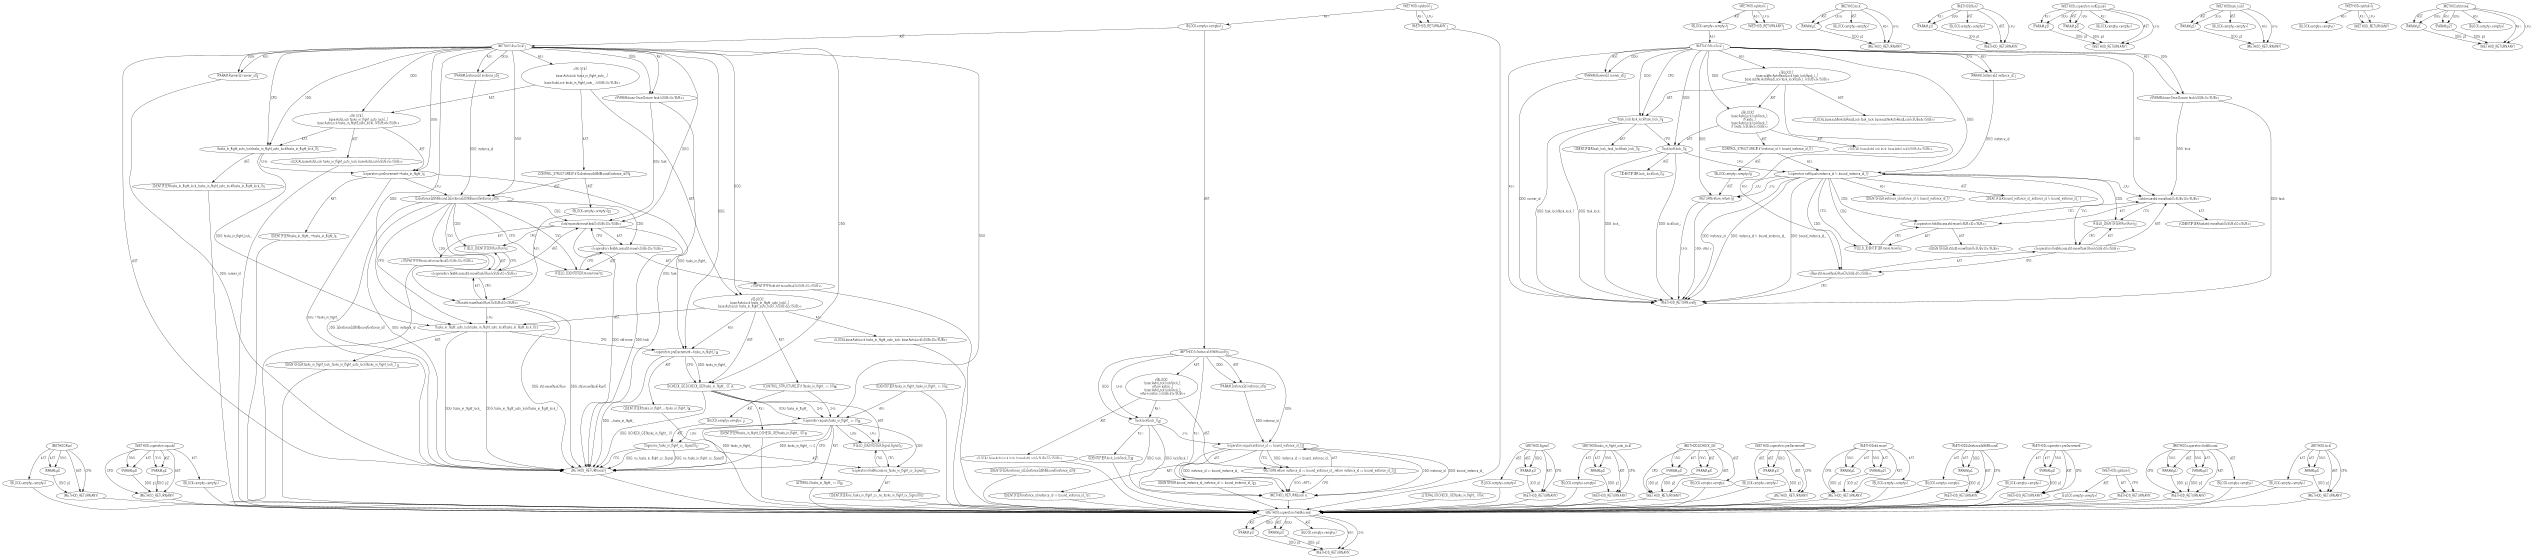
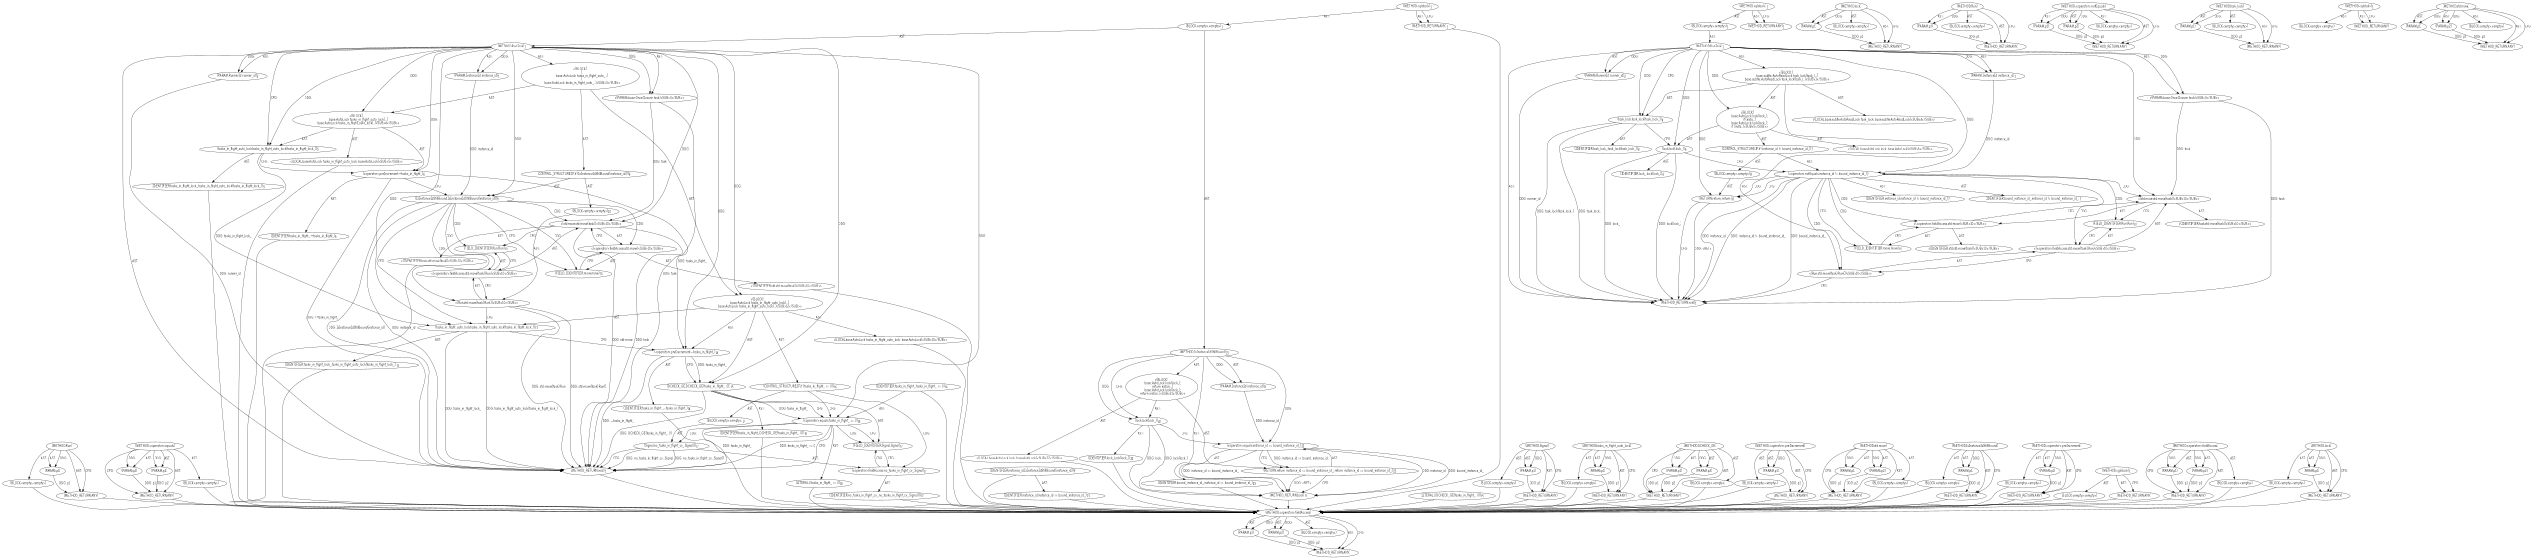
(835, 387) -> (835, 387)
(903, 435) -> (895, 409)
(1145, 471) -> (1039, 482)
